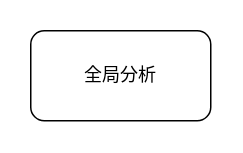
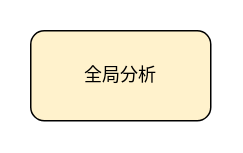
(121, 76) -> (121, 76)
